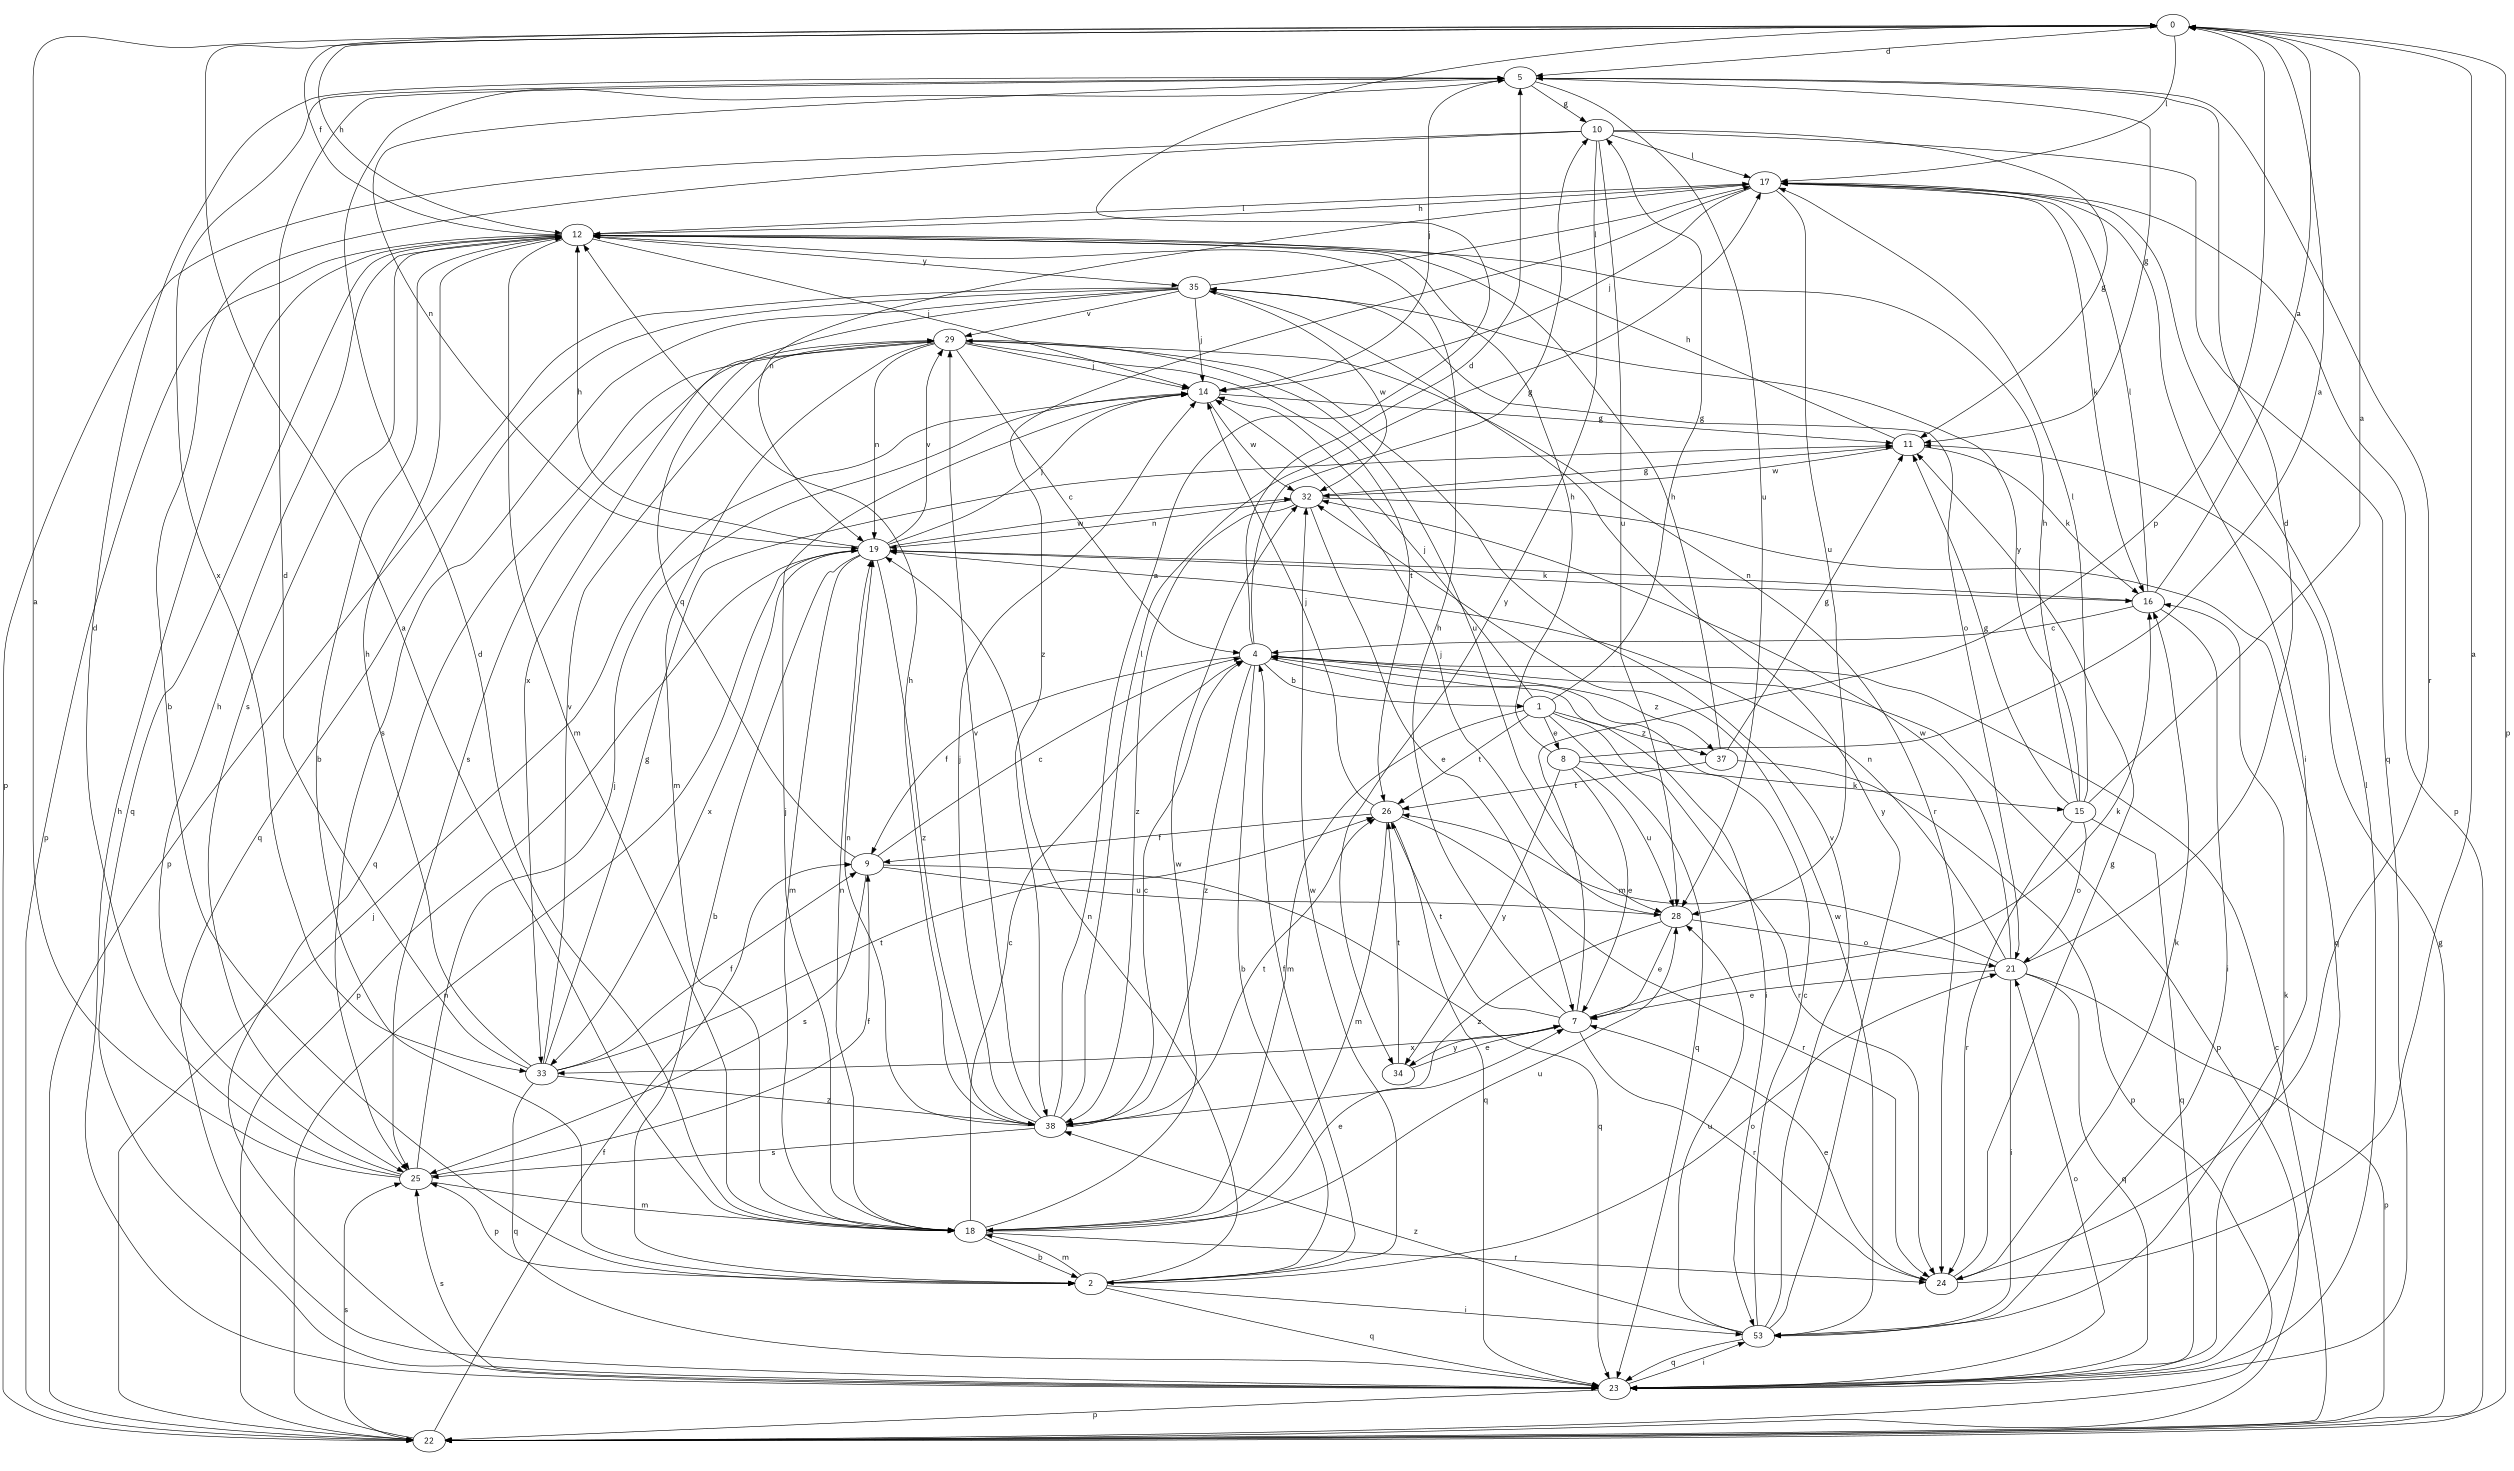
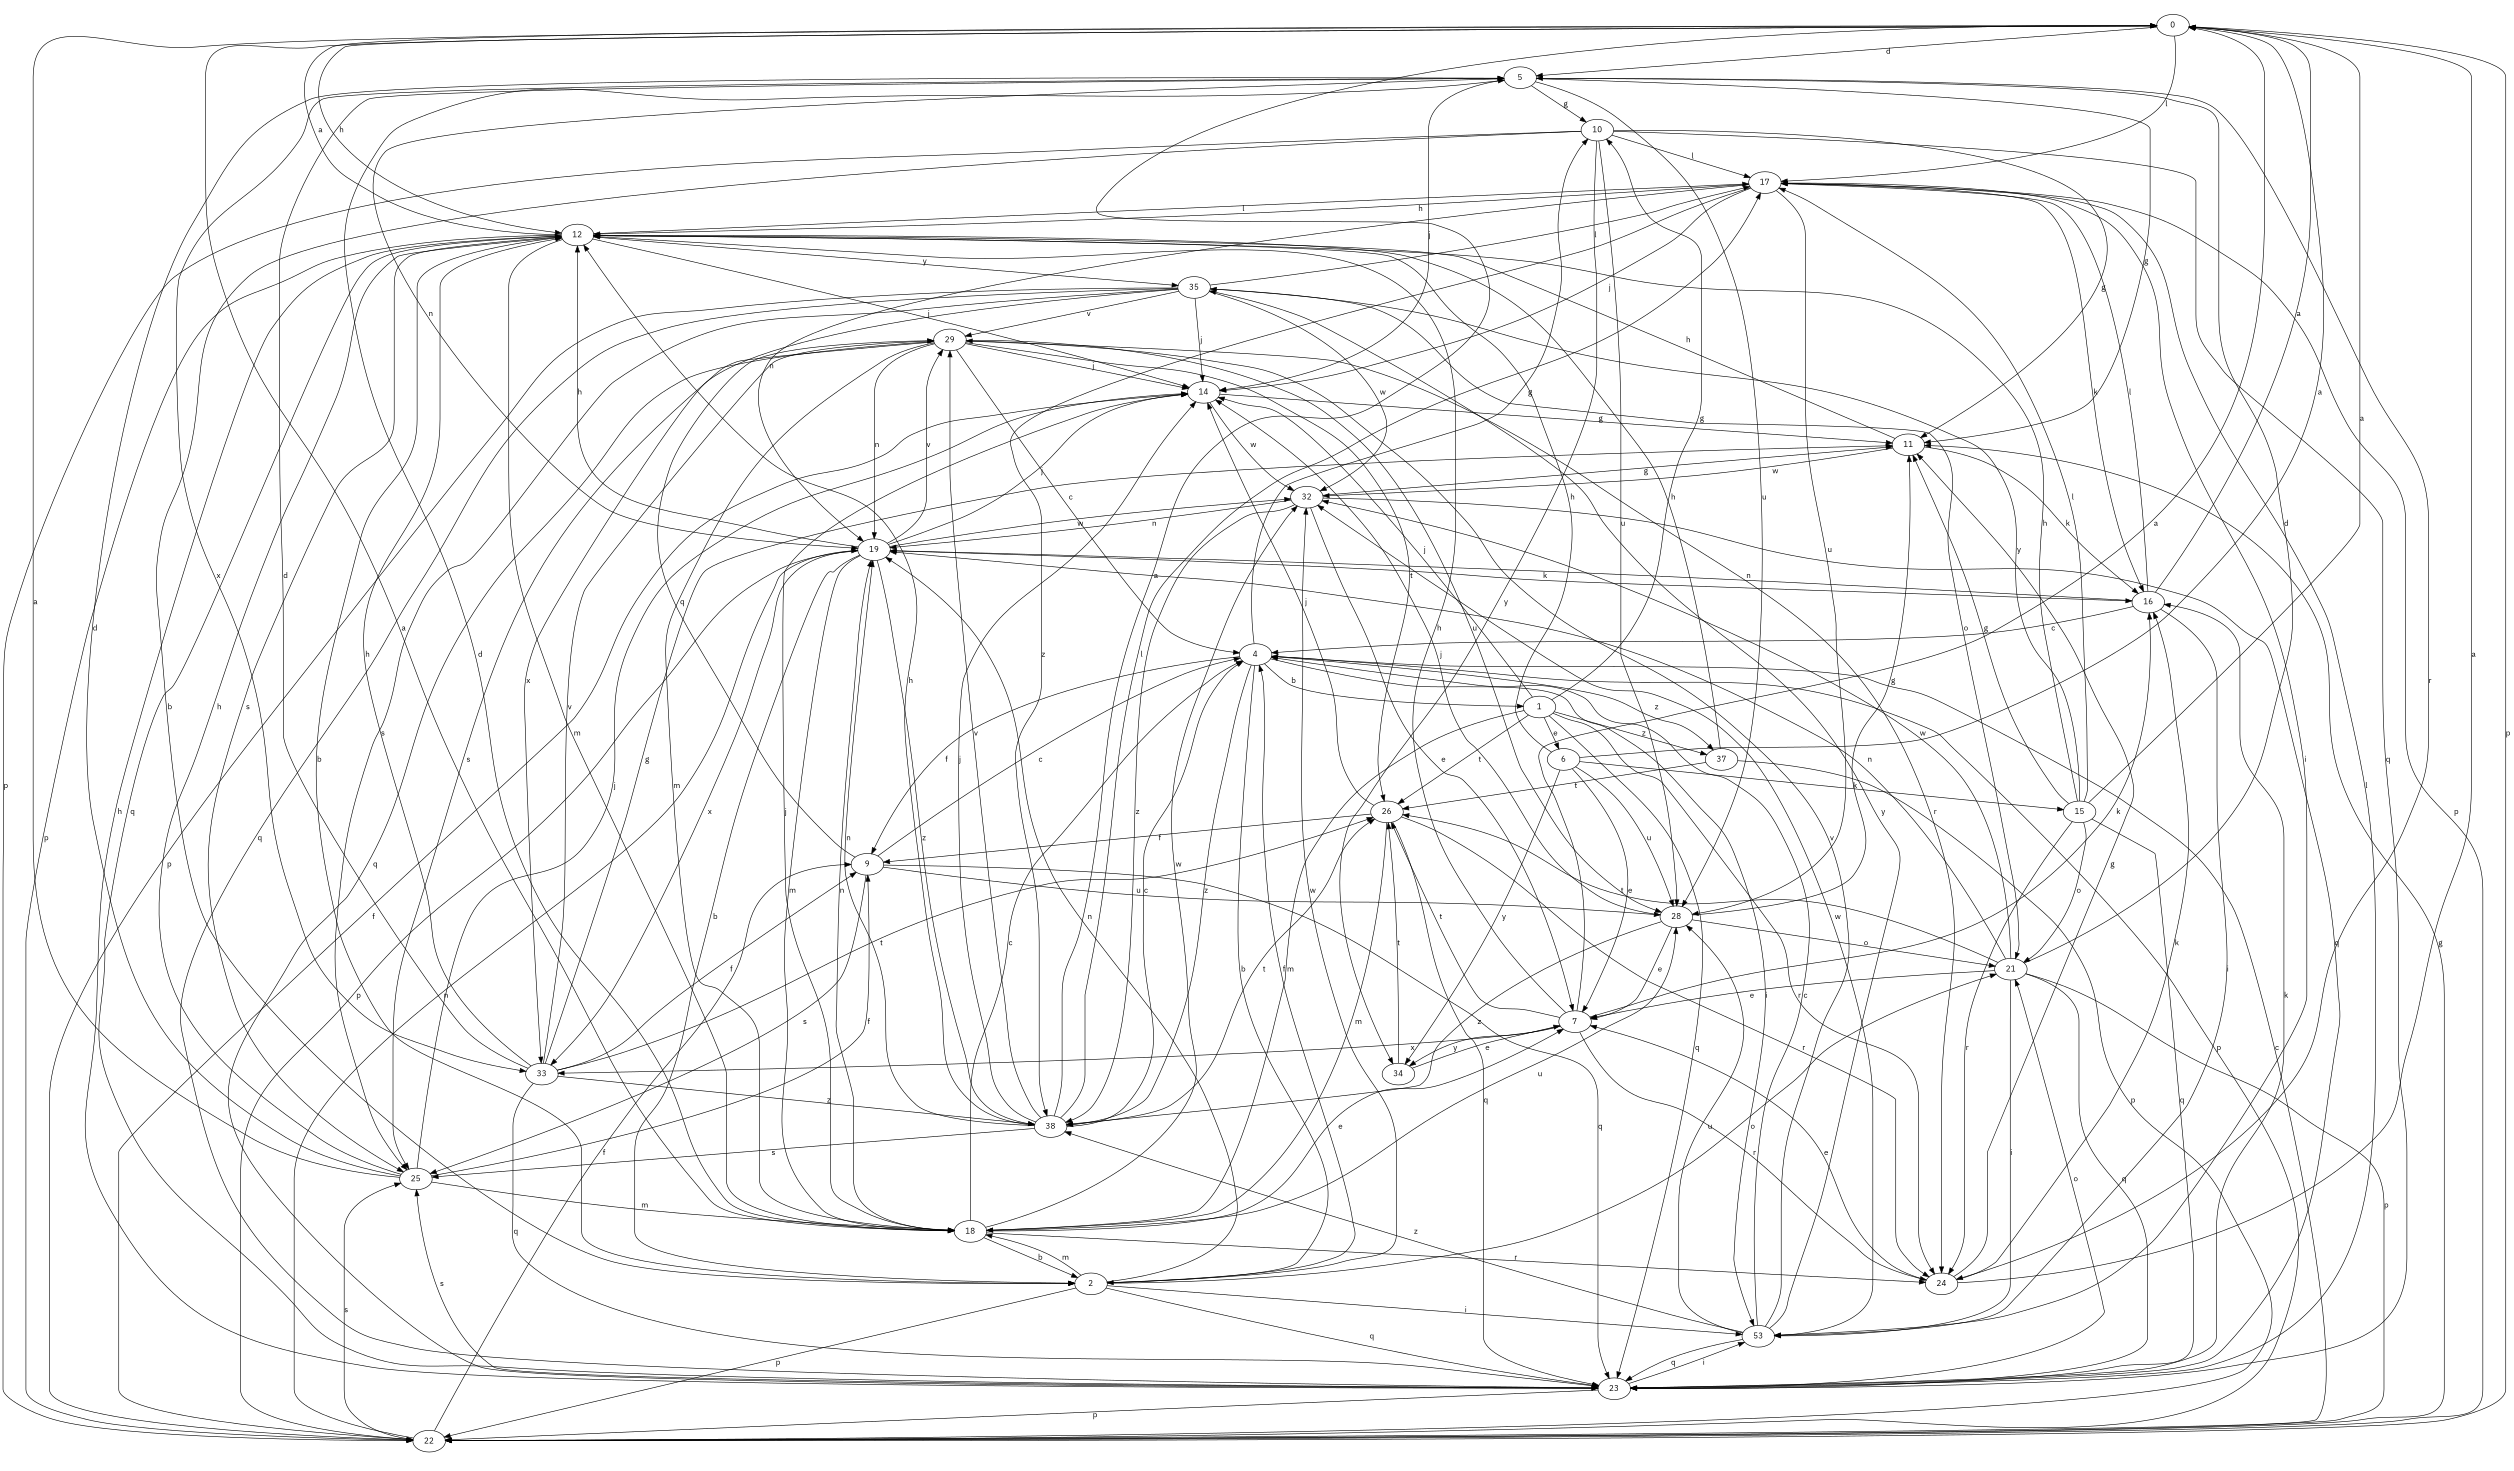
(321, 130) -> (321, 130)
(1419, 392) -> none
(2156, 523) -> (2156, 523)
(1816, 606) -> (1853, 764)
(1564, 759) -> (1564, 759)
(1623, 891) -> (1623, 891)
(374, 917) -> (374, 917)
(655, 1274) -> (763, 1362)
